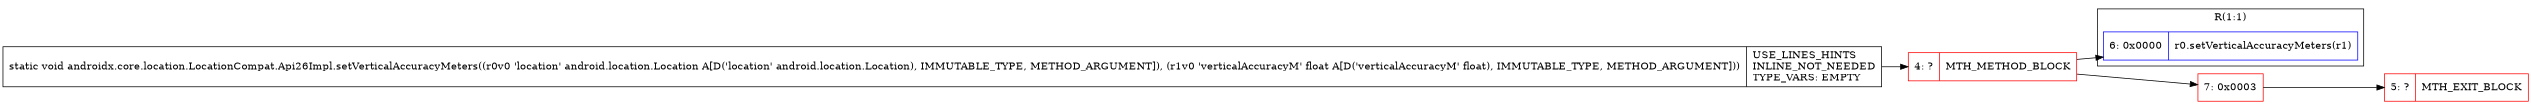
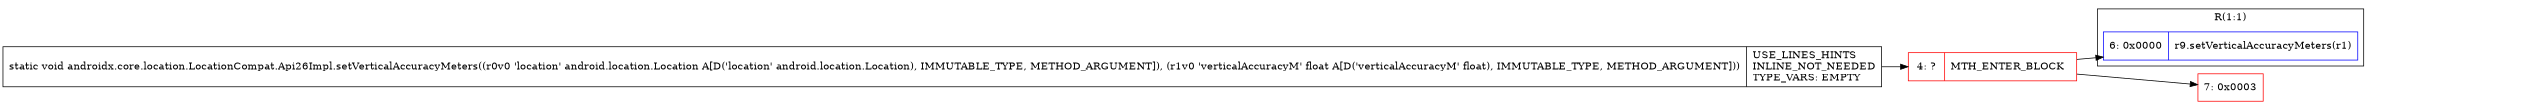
(2263, 46) -> (2263, 46)
(2008, 66) -> (2008, 66)
(2456, 88) -> none
